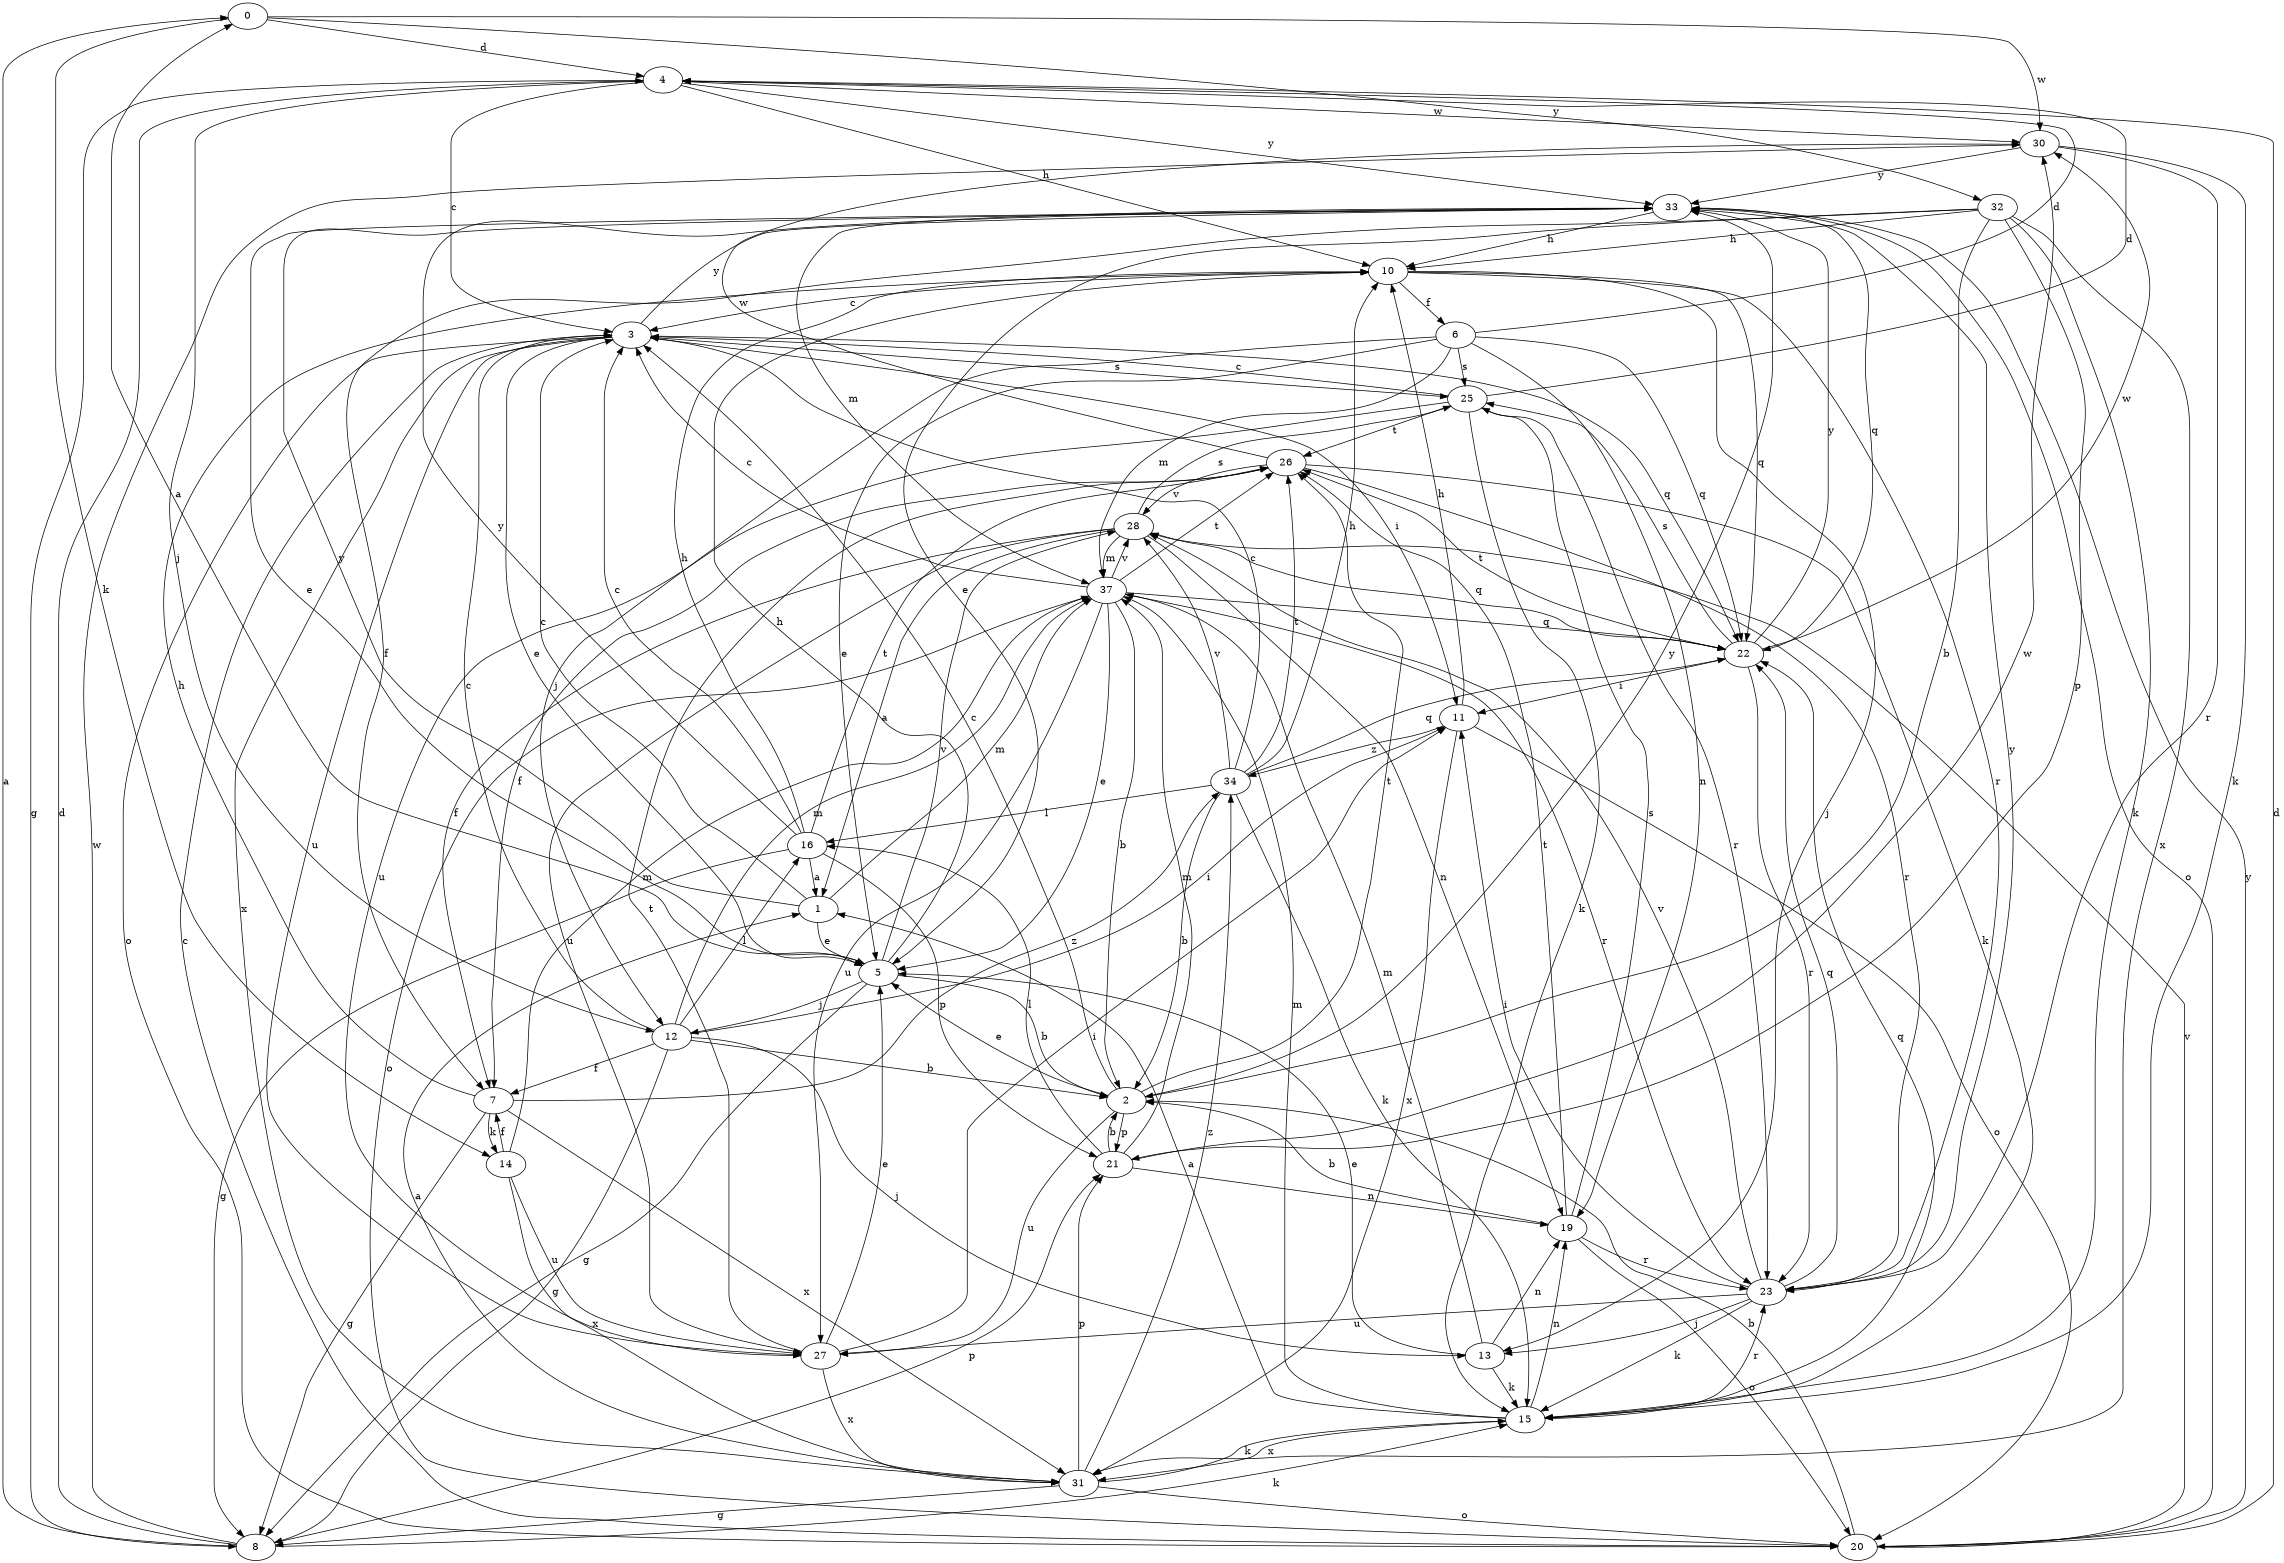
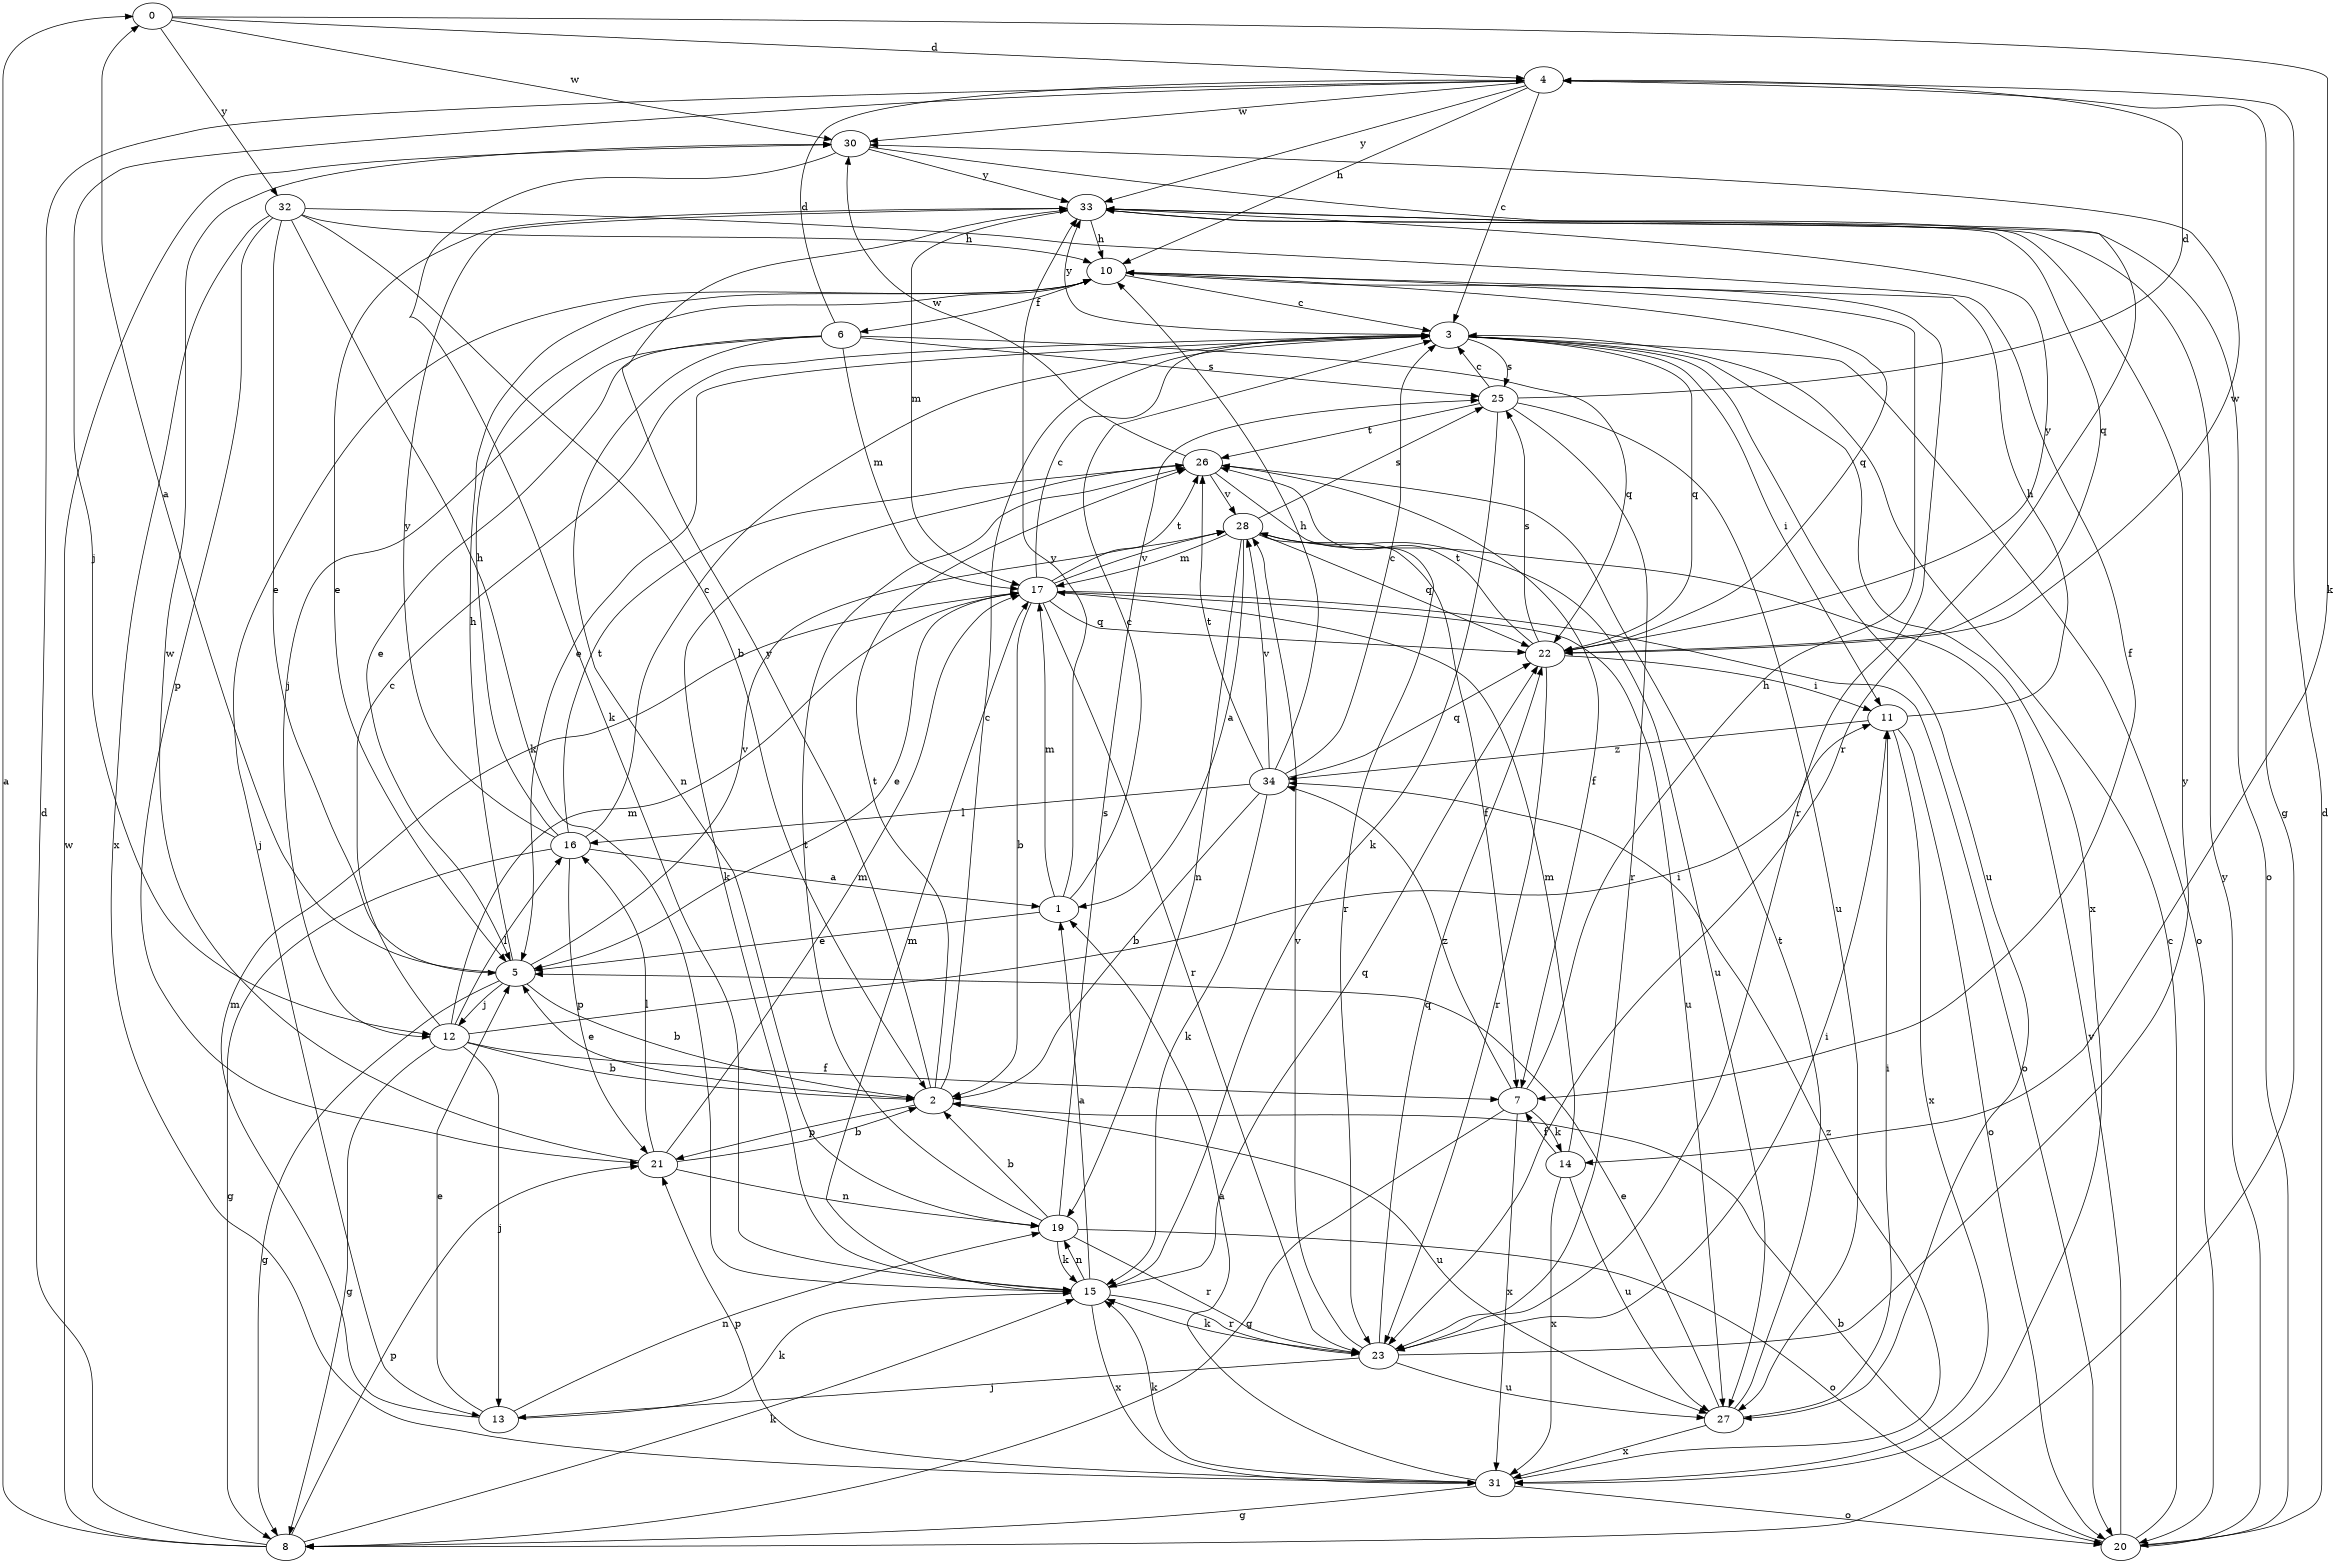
(1107, 590) -> (1038, 590)
none -> (1061, 1261)
